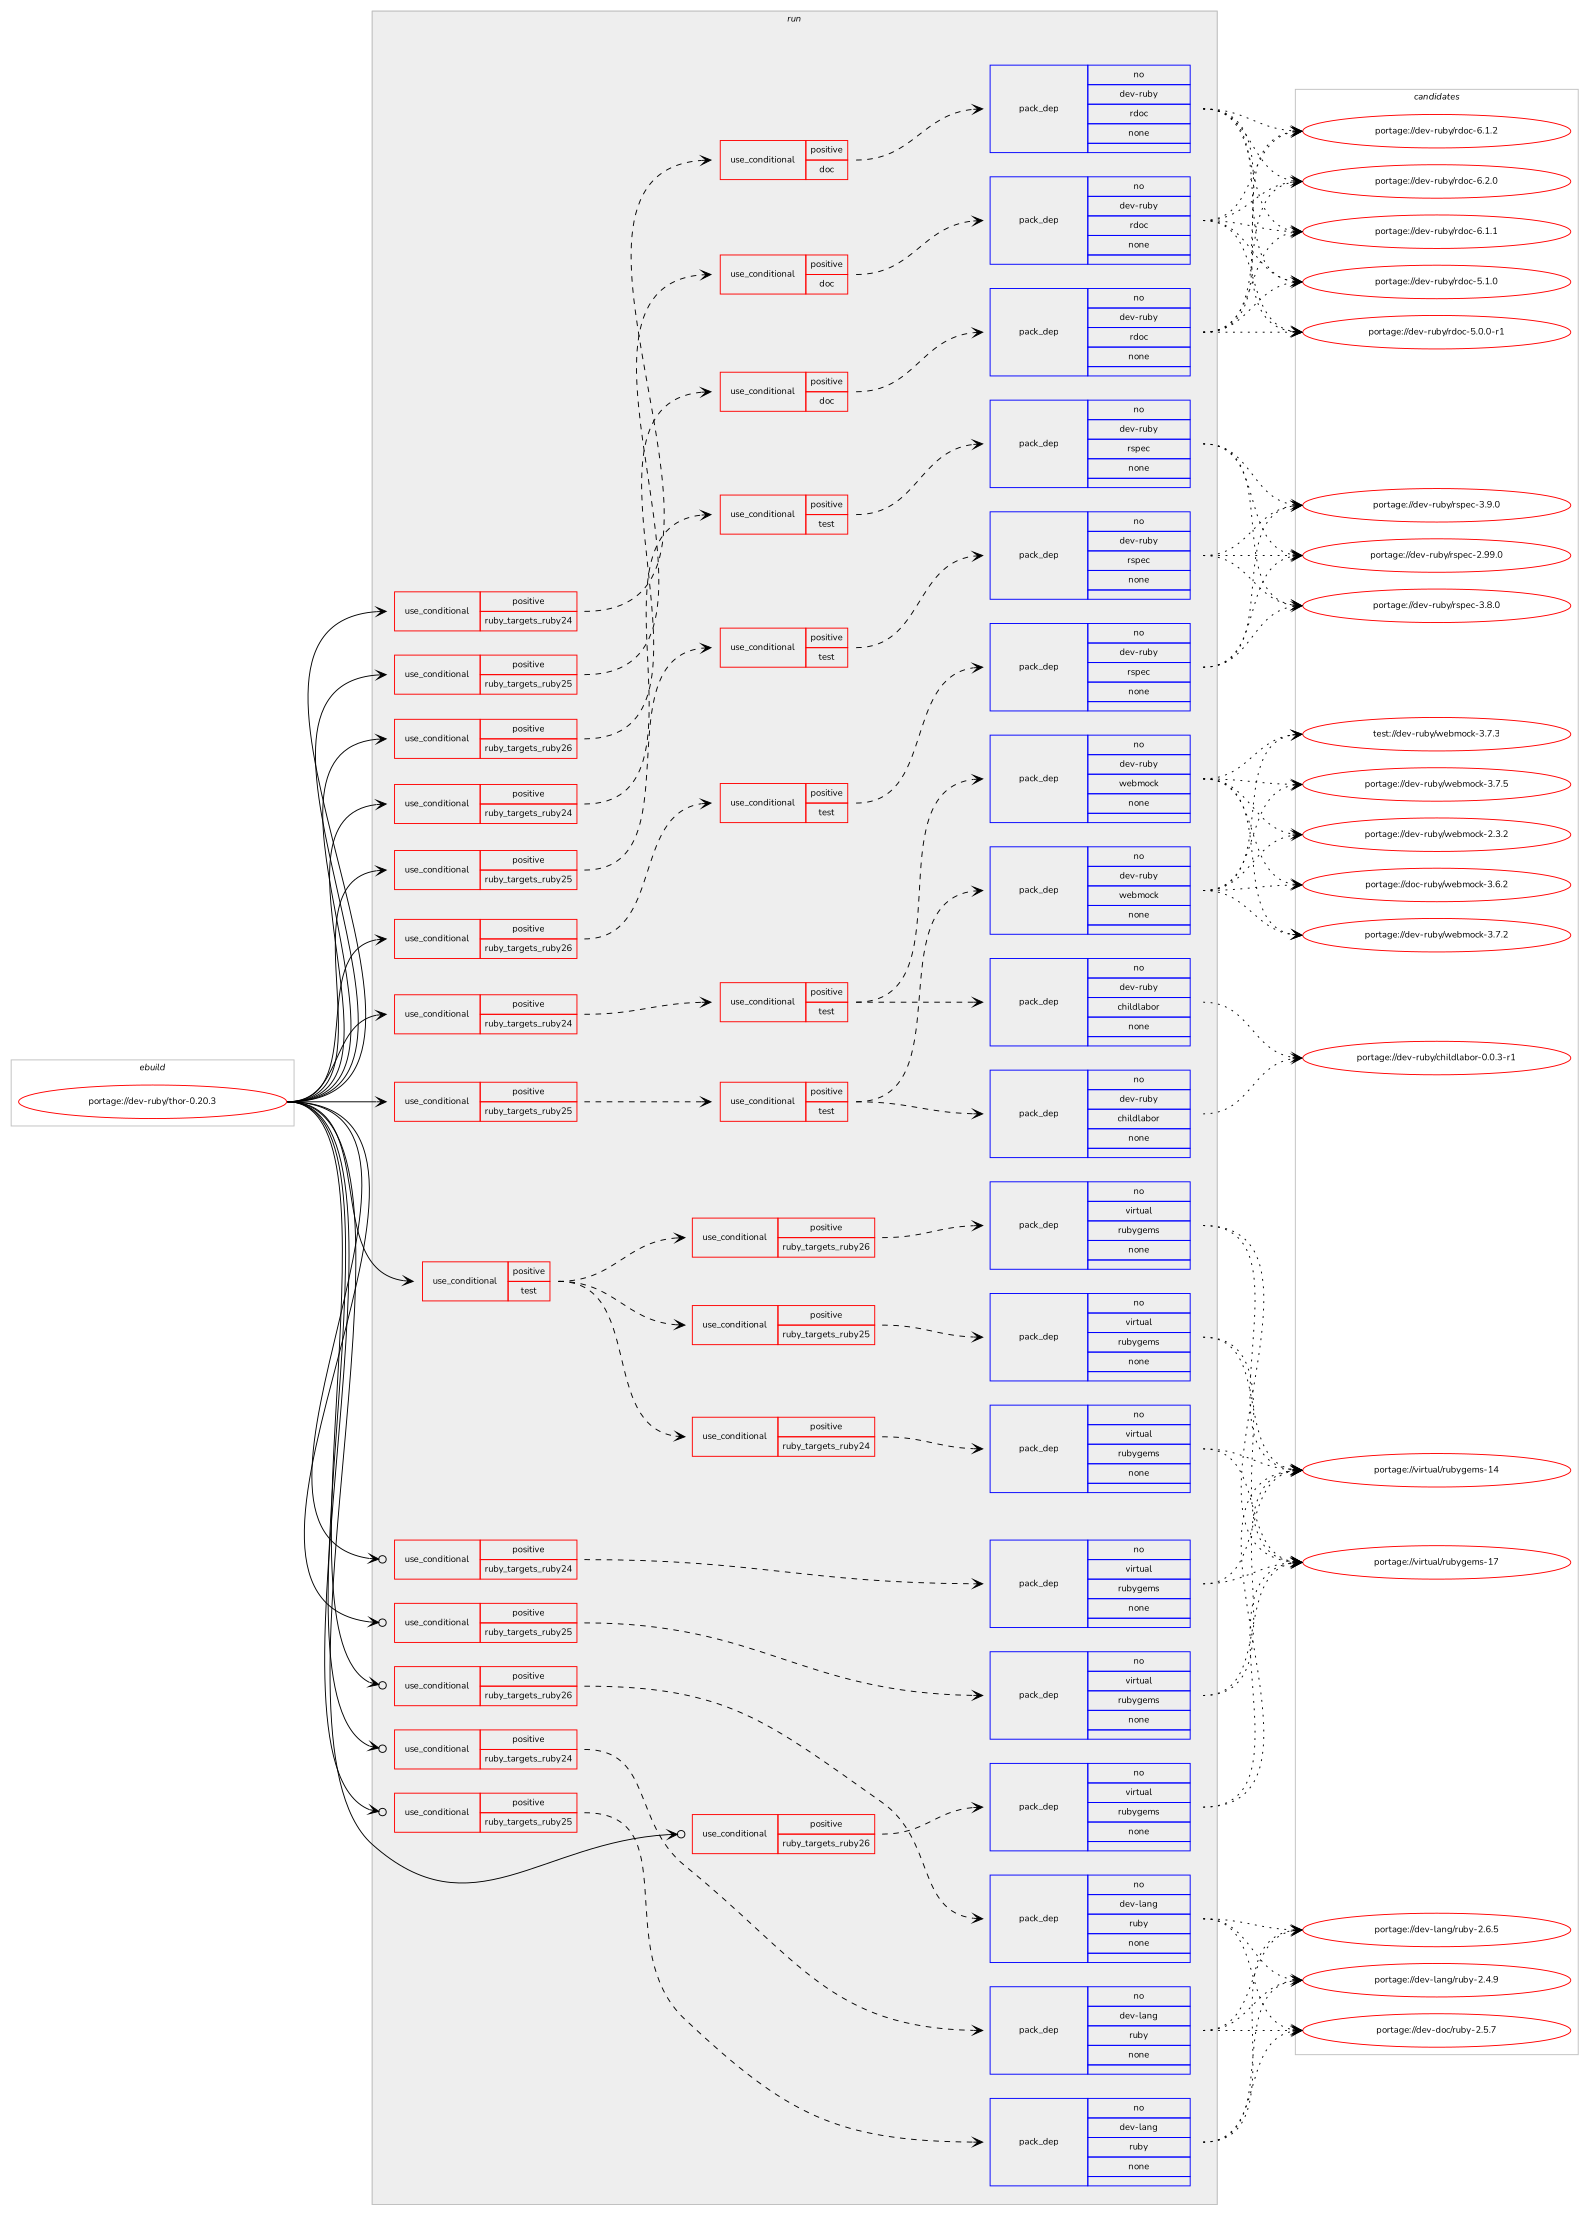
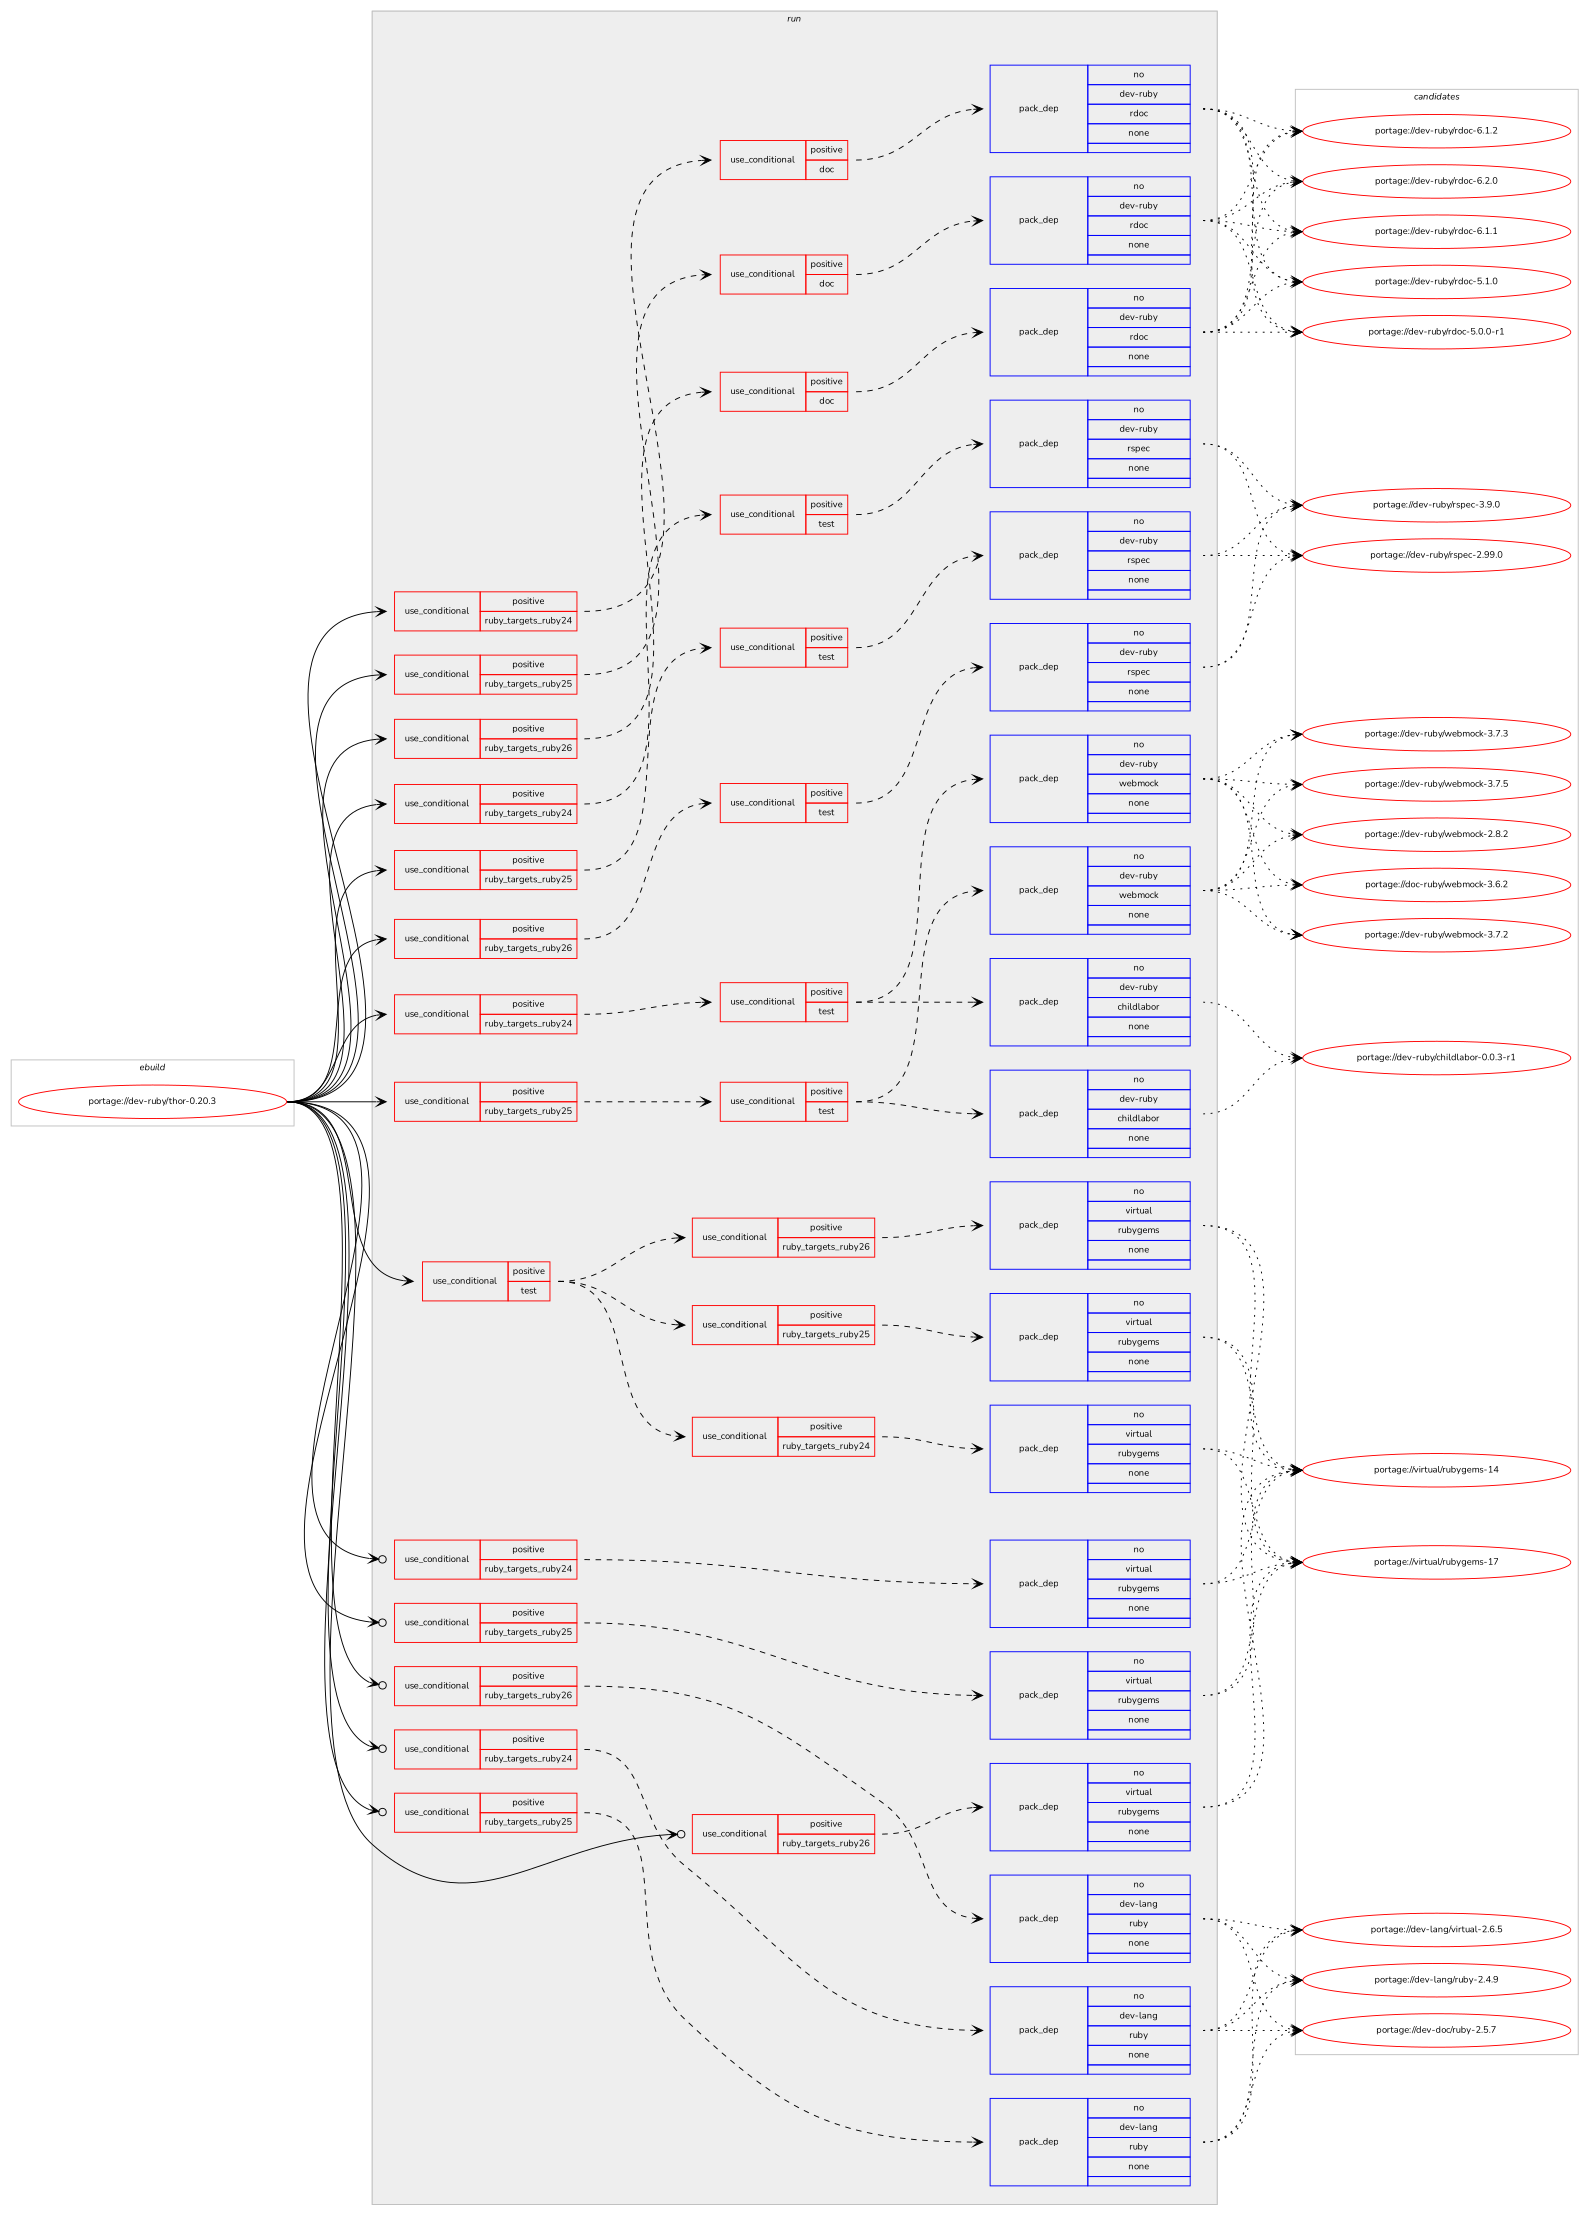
(1437, 606) -> none
(1437, 734) -> (1437, 734)
(1437, 835) -> (1437, 835)
(1437, 1930) -> (1437, 1930)
